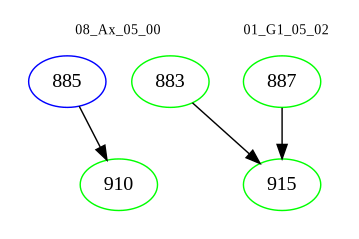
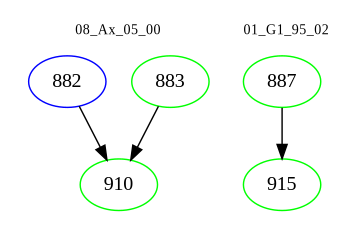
(287, 31) -> (287, 31)
(67, 82) -> (67, 82)
(211, 119) -> (148, 127)
